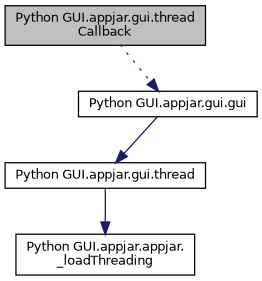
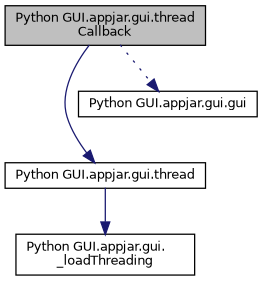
(141, 135) -> (65, 99)
(105, 255) -> (105, 255)
